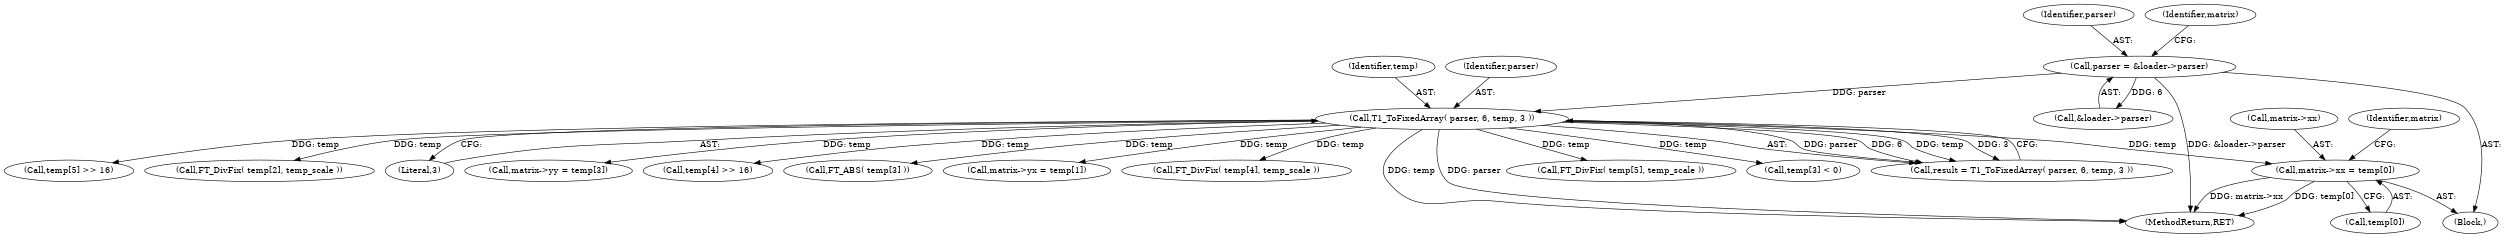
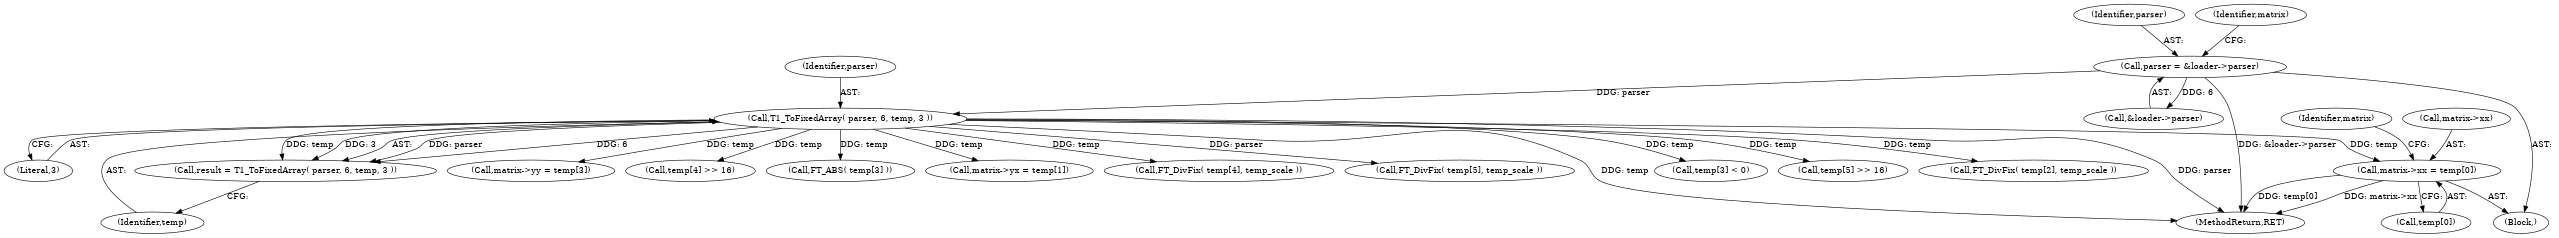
(1803, 126) -> (220, 196)
(1566, 145) -> (1236, 145)
